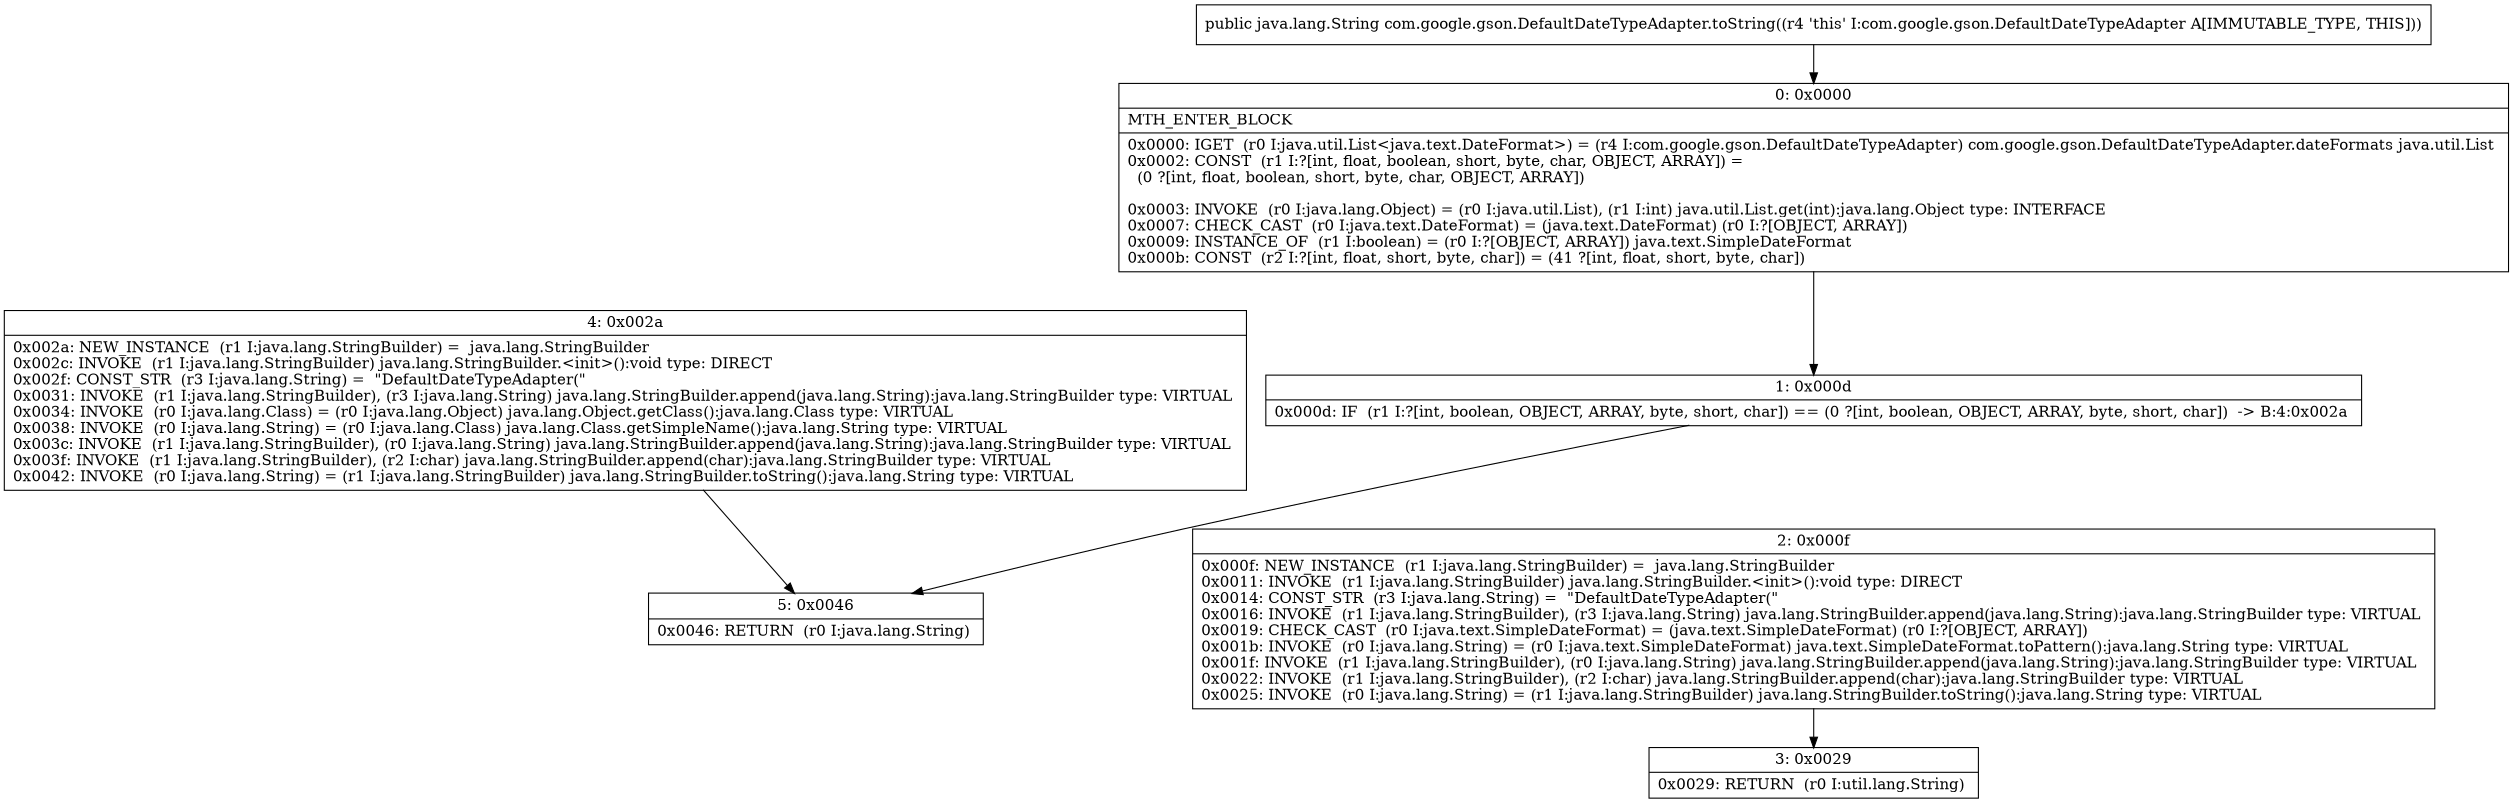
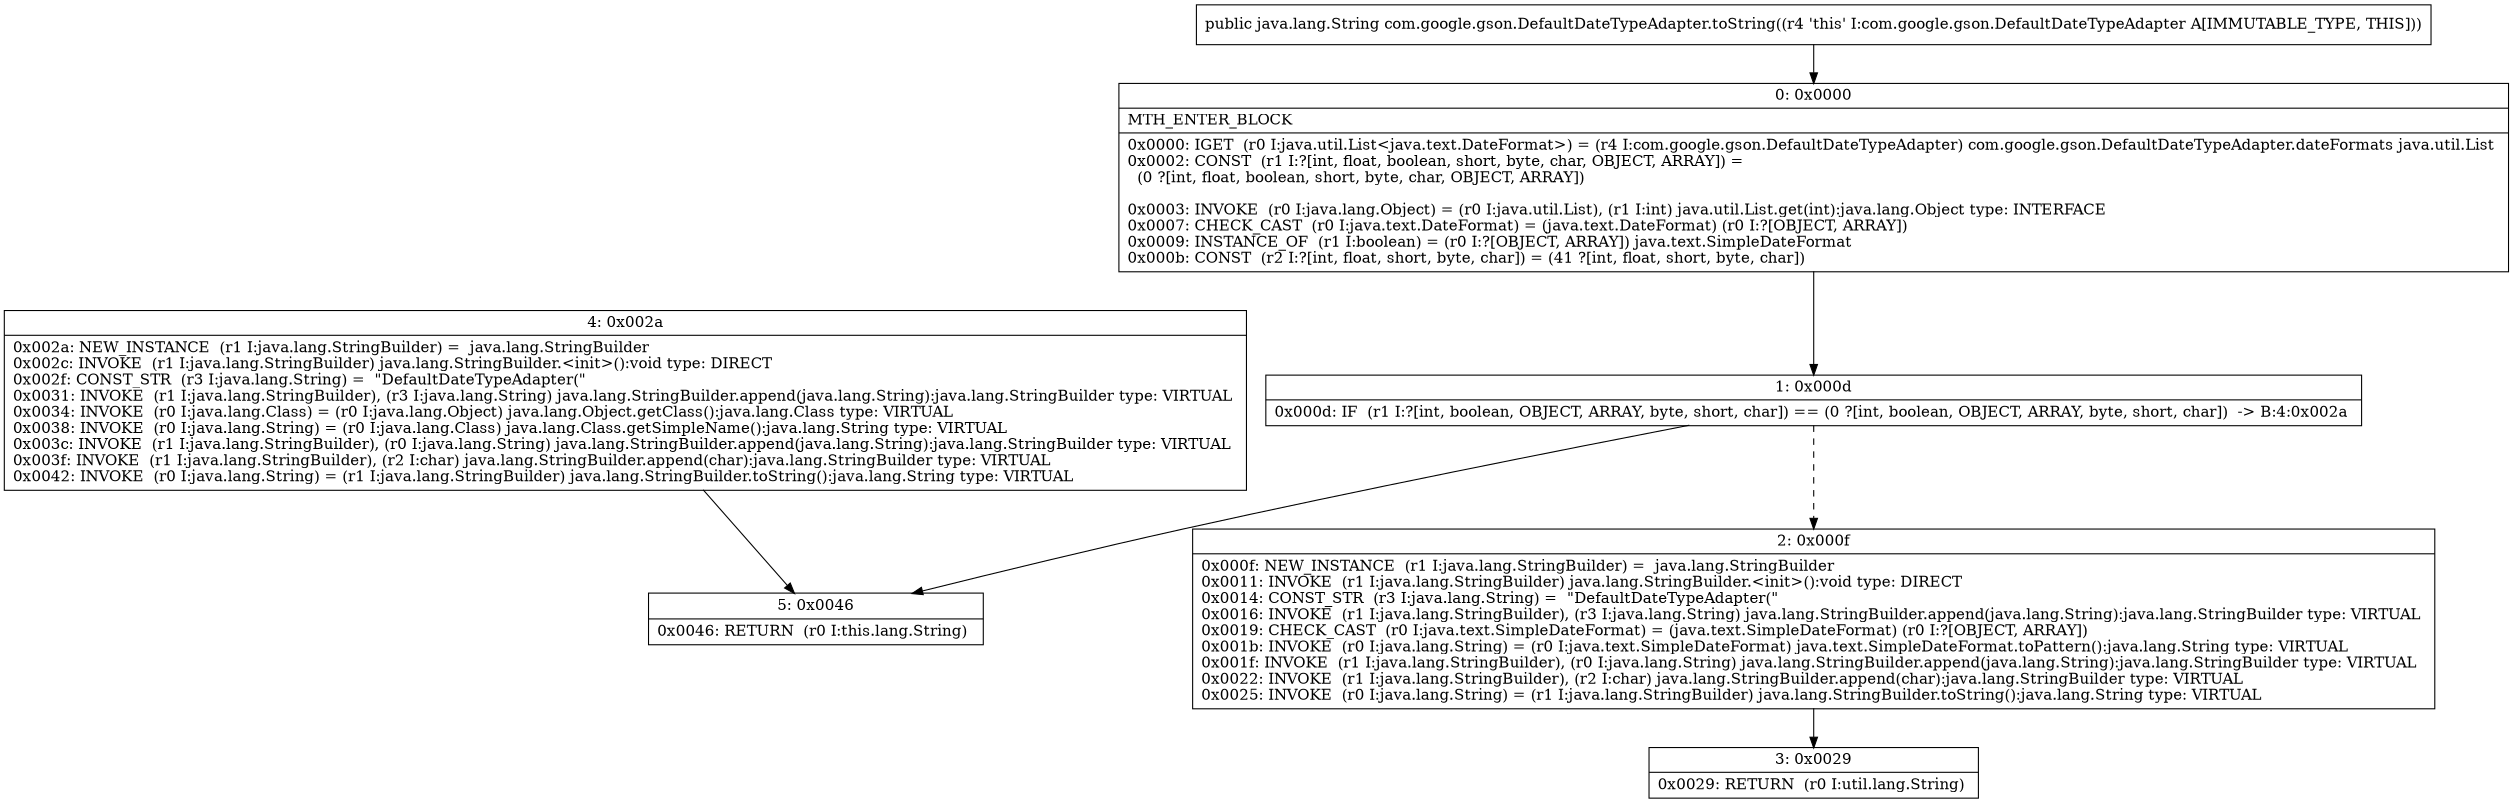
none -> (1814, 472)
(816, 631) -> (815, 631)
